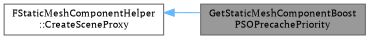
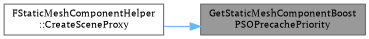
(187, 13) -> (177, 26)
